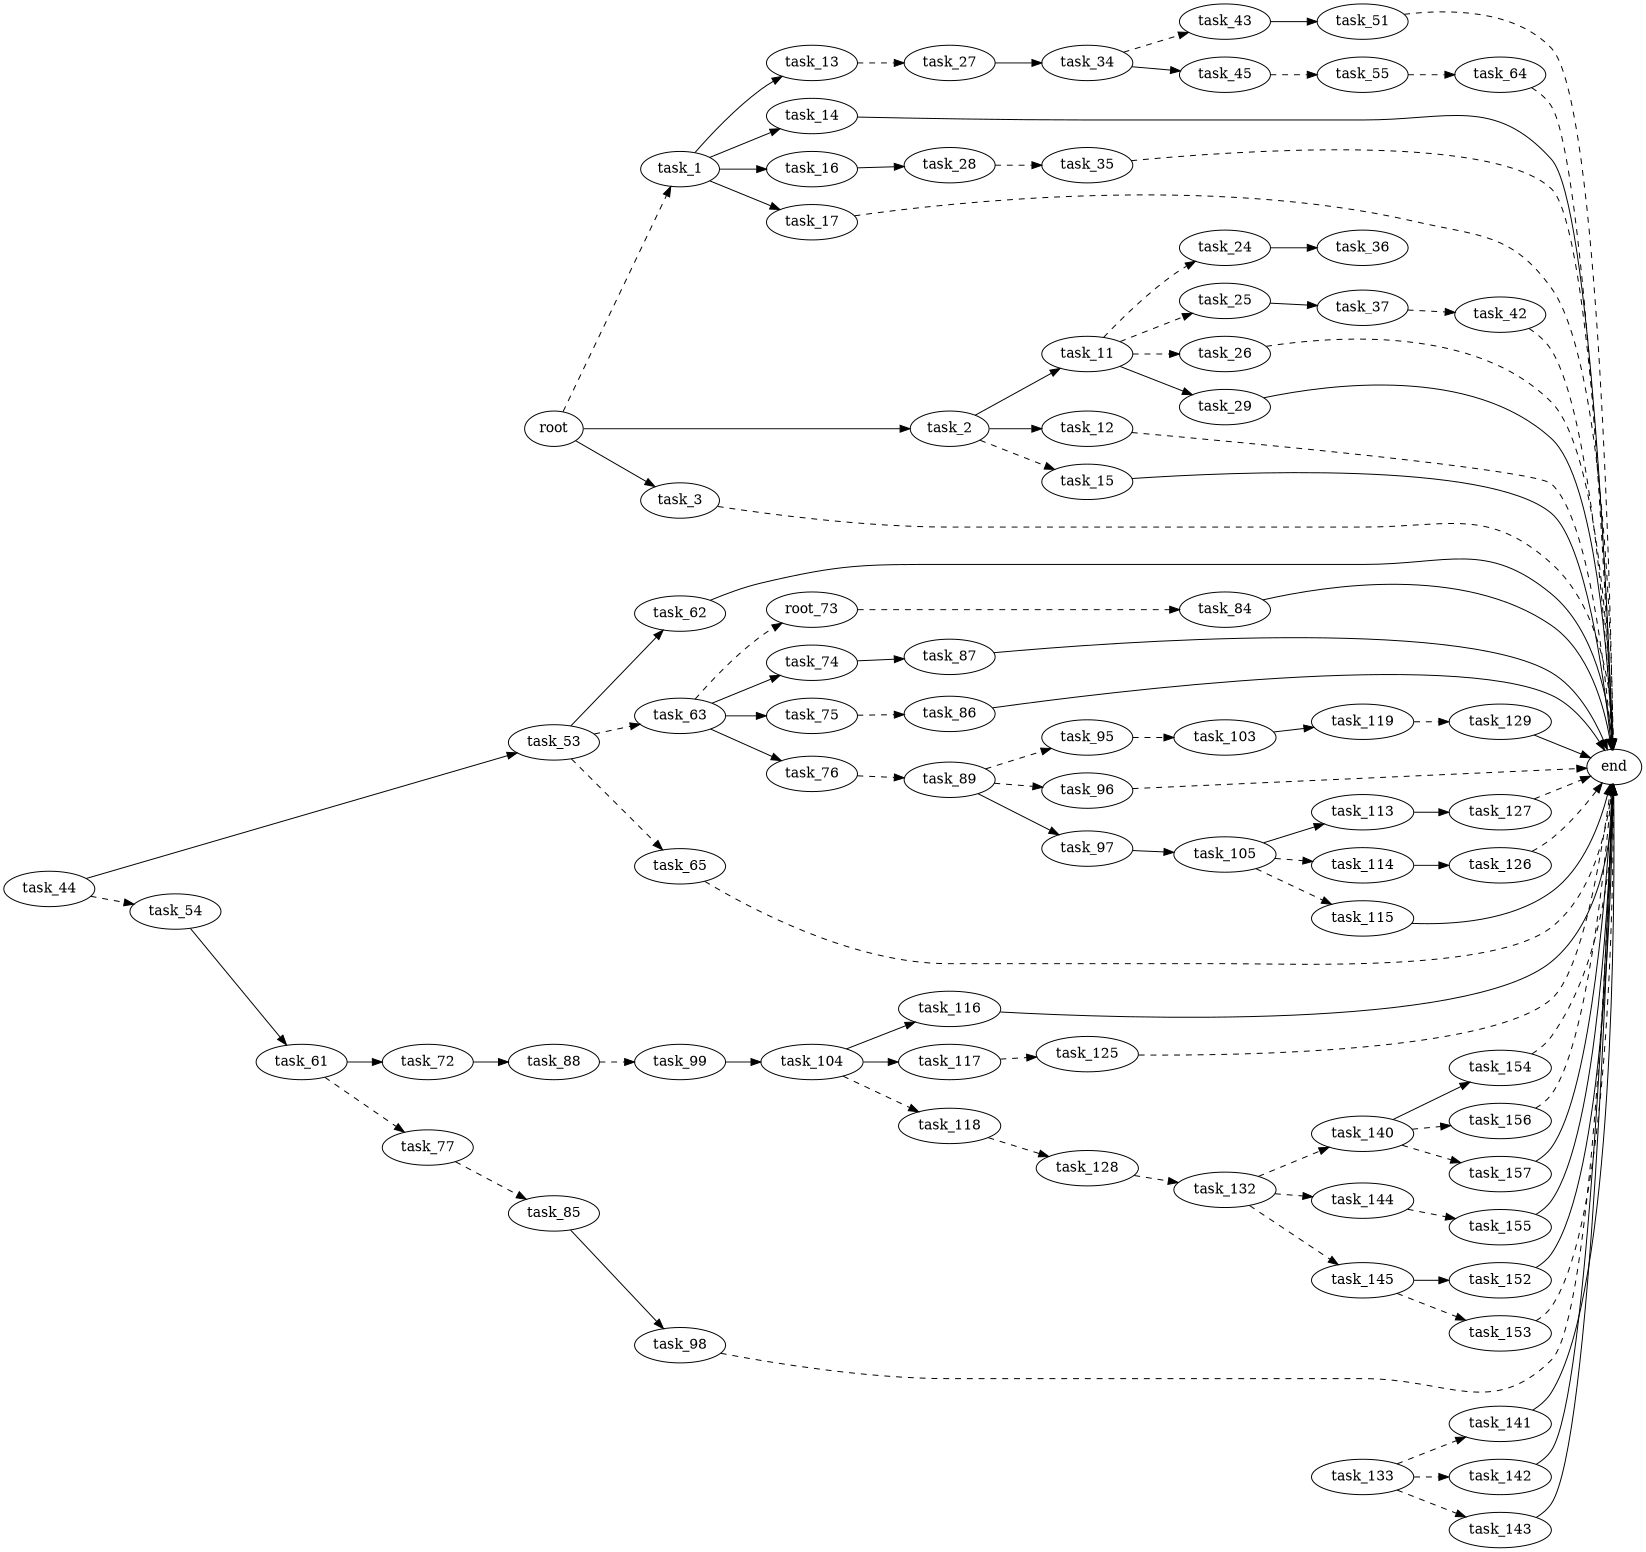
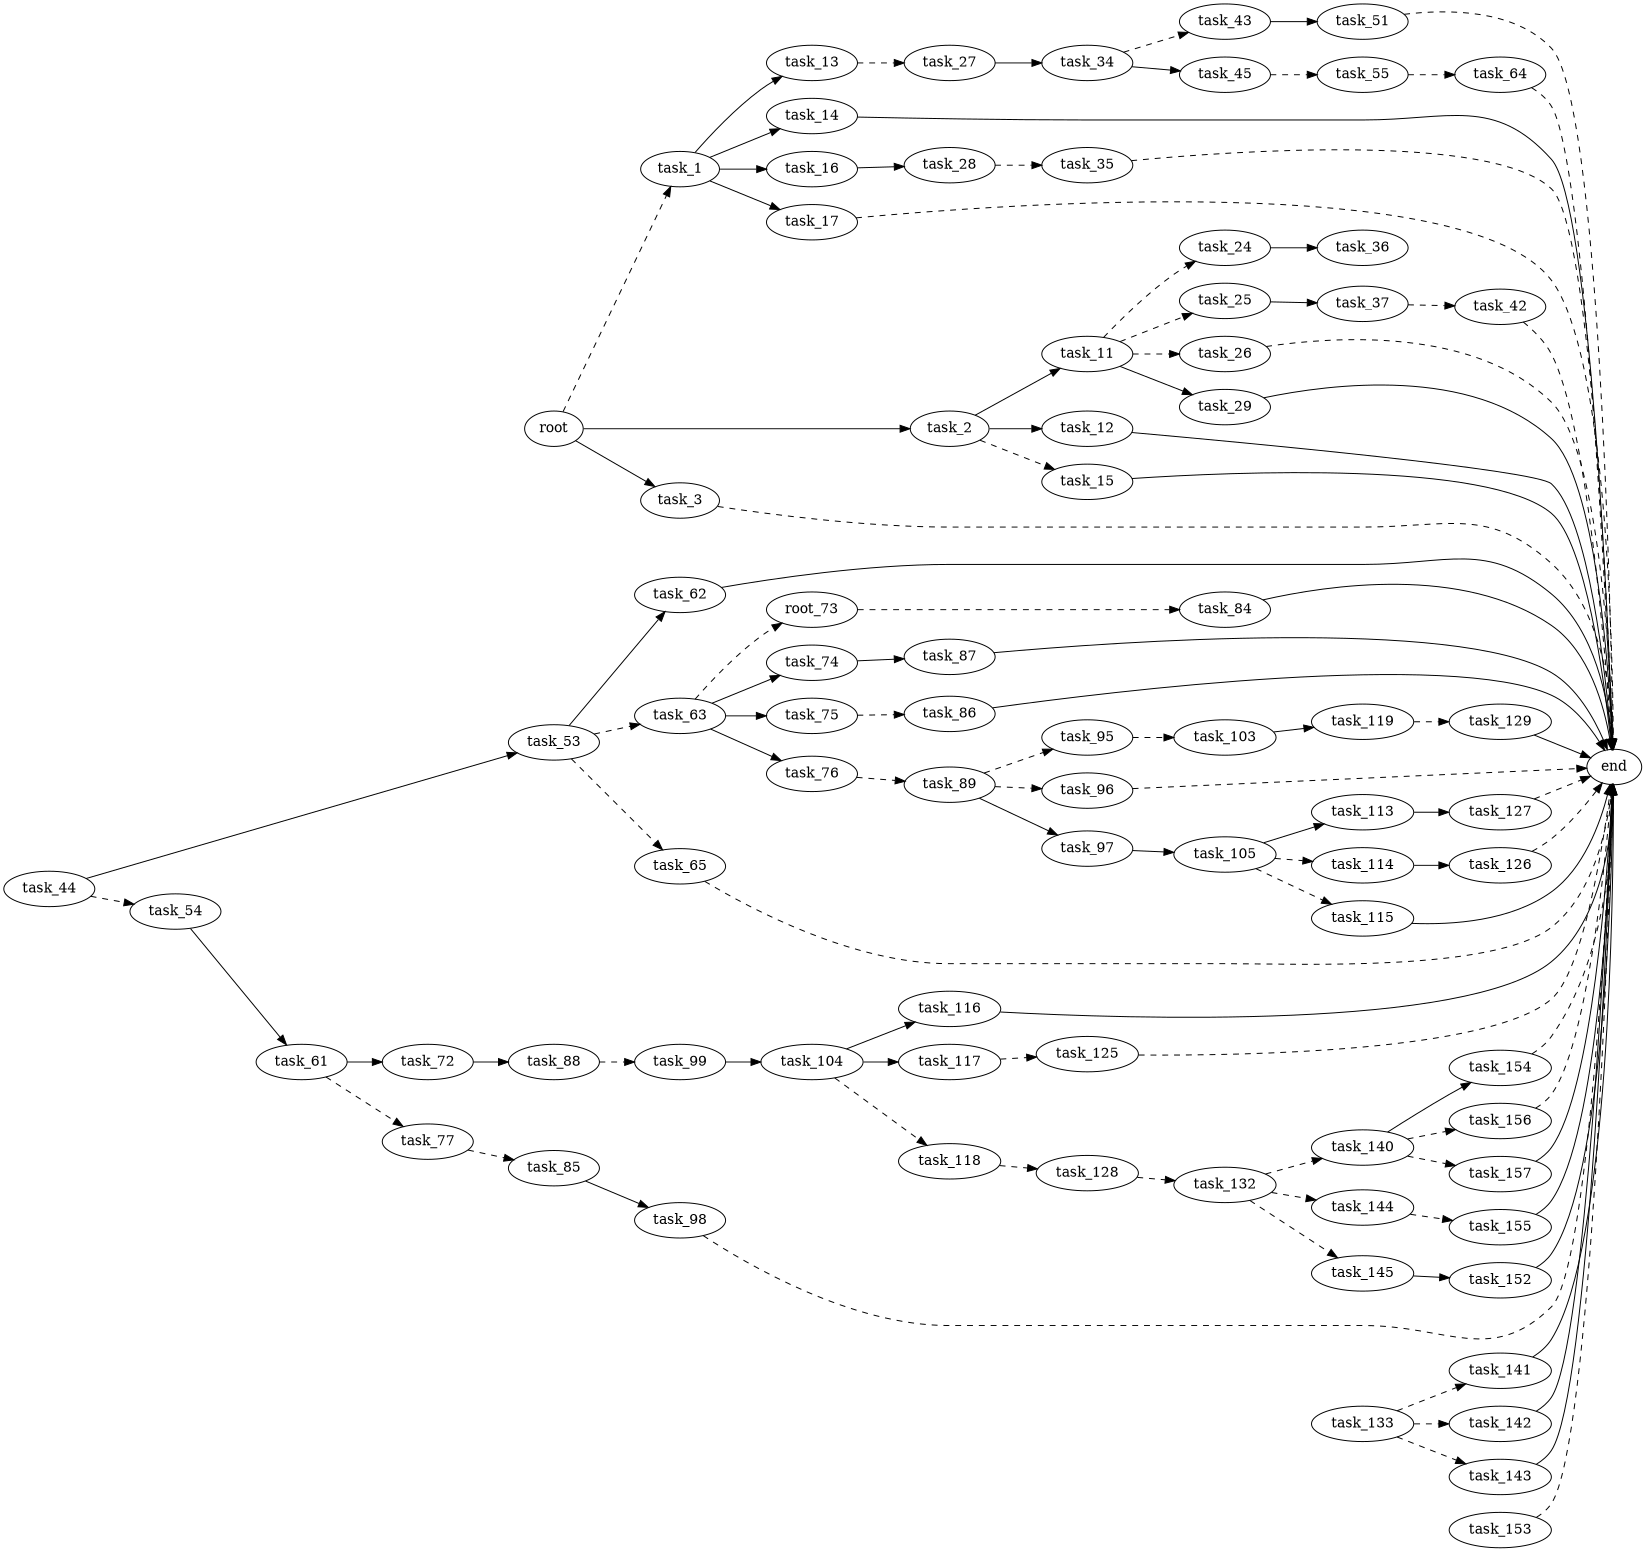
(1474, 468) -> (1474, 468)
(1427, 1305) -> none
